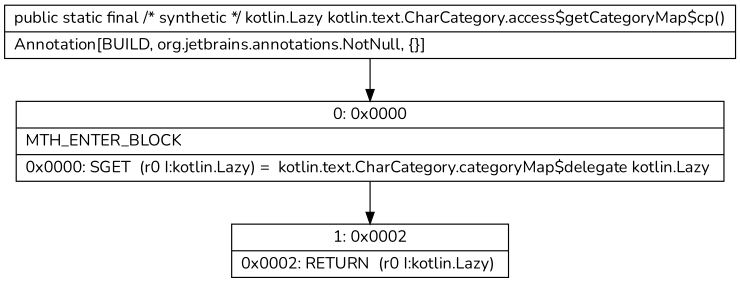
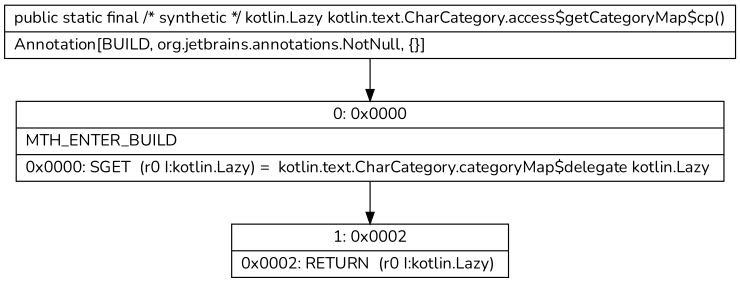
(104, 141) -> (102, 141)
